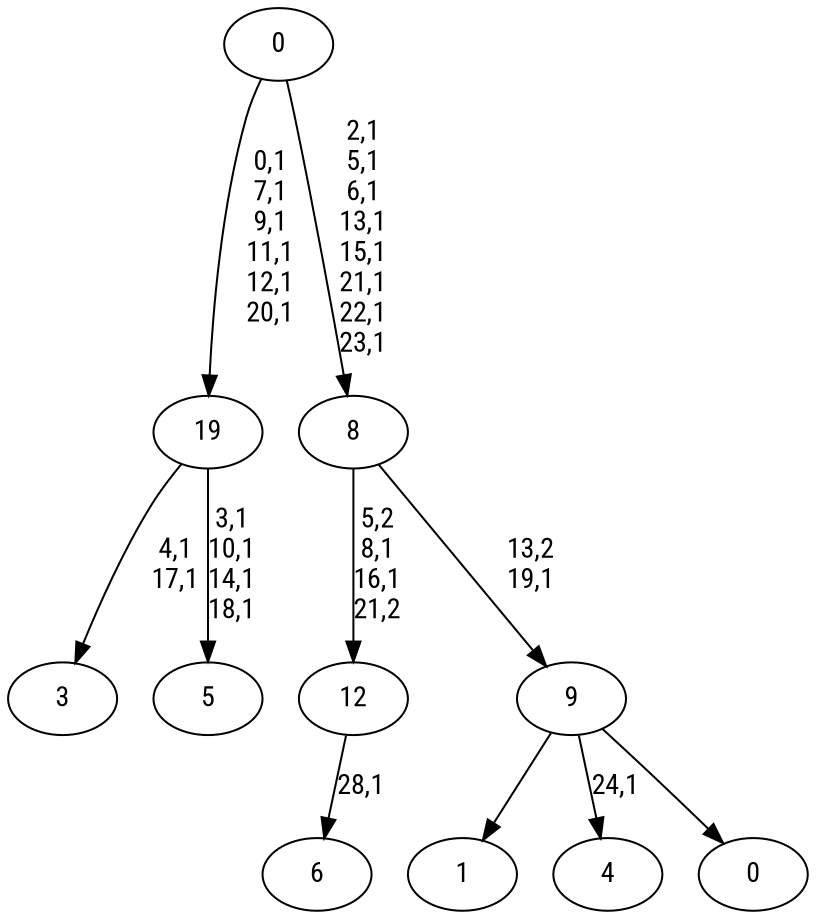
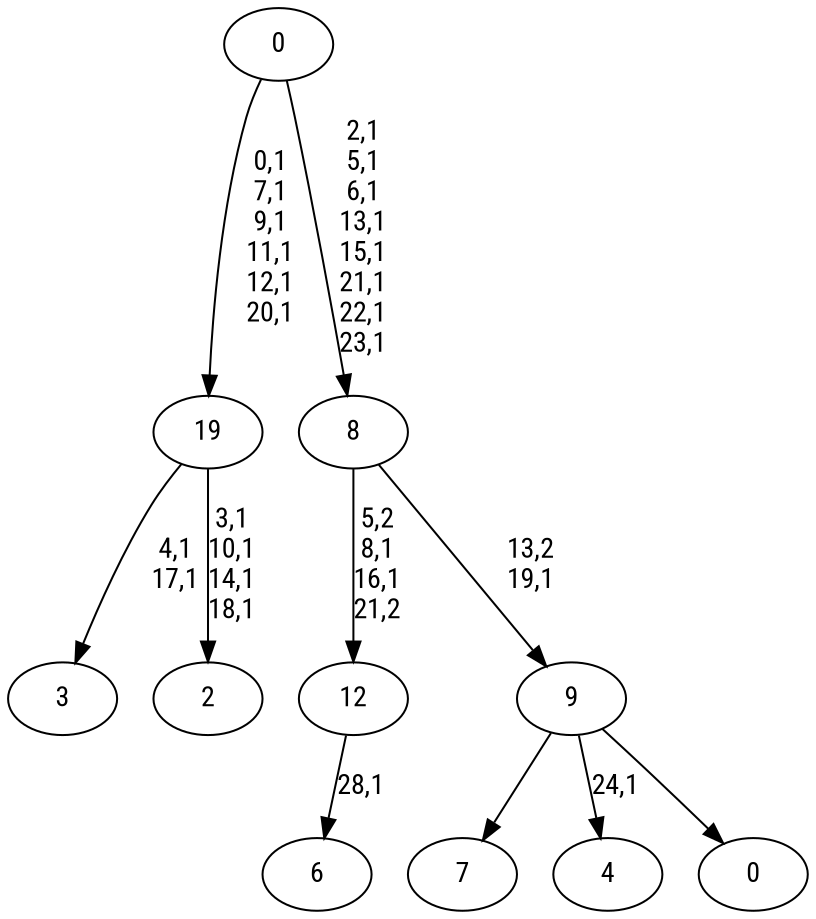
(208, 699) -> (208, 699)
(462, 874) -> (462, 874)
